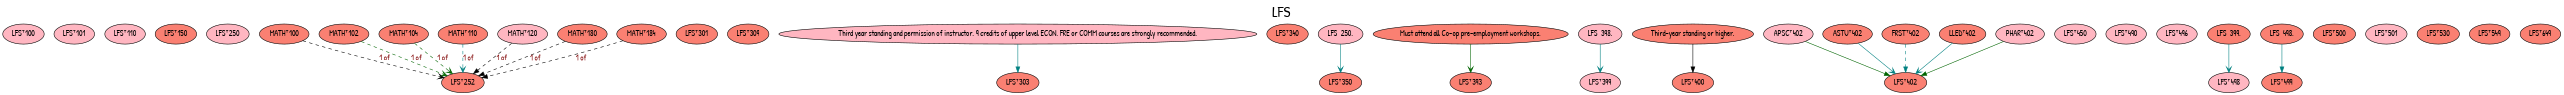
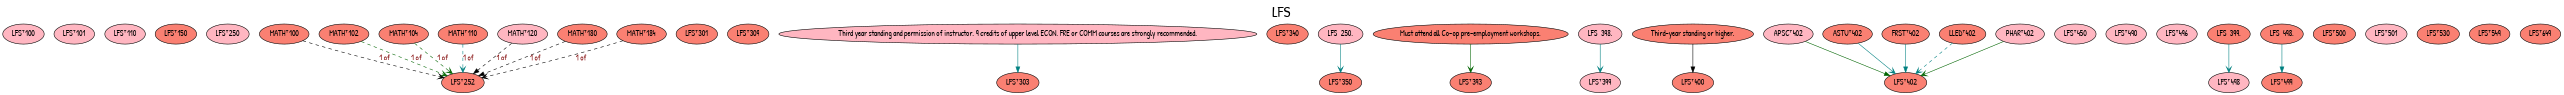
(1906, 56) -> (1906, 56)
(1936, 57) -> (1936, 57)
(1965, 58) -> (1965, 58)
(555, 60) -> (555, 60)
